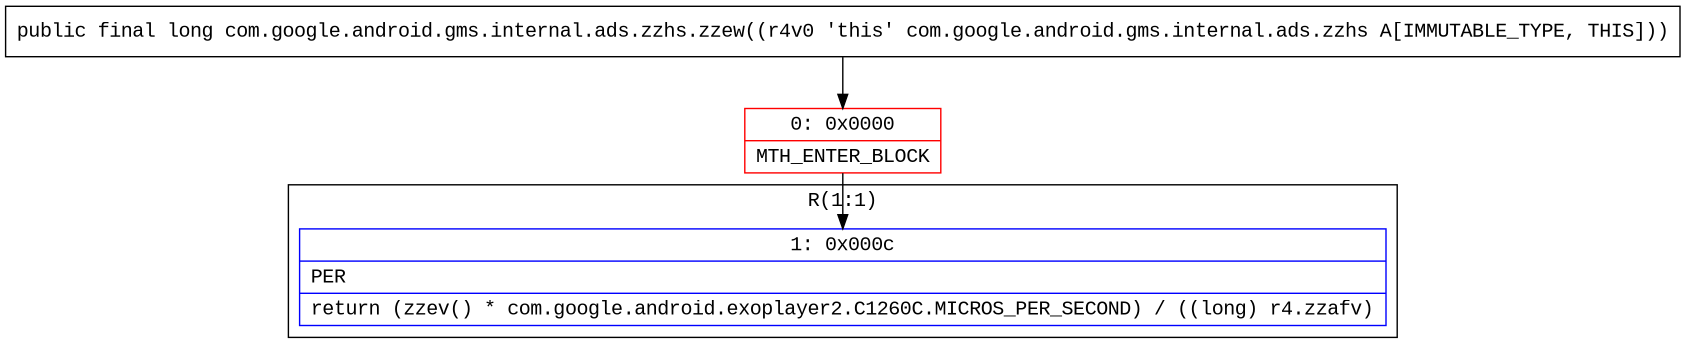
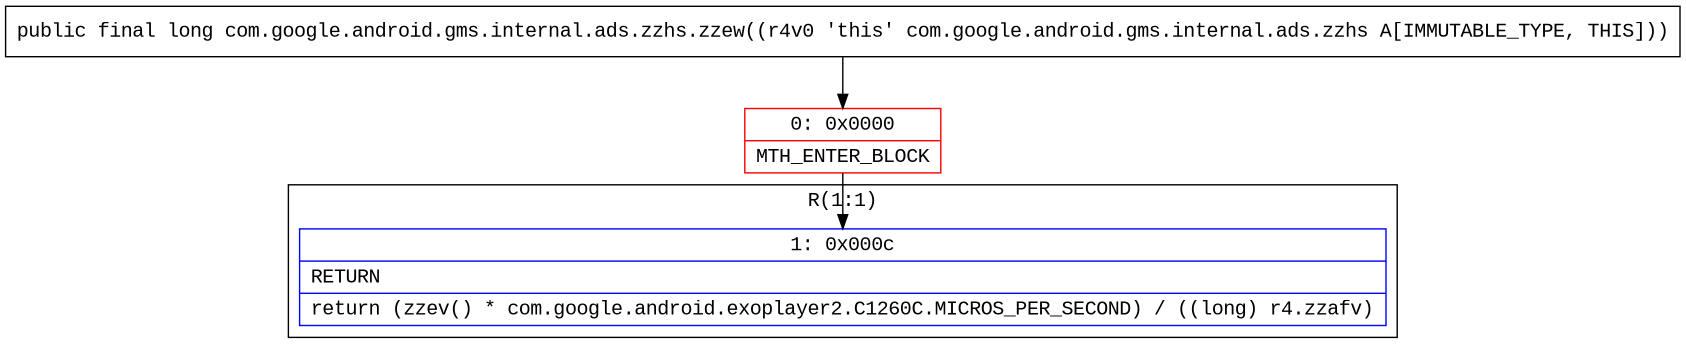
(328, 276) -> (346, 276)
